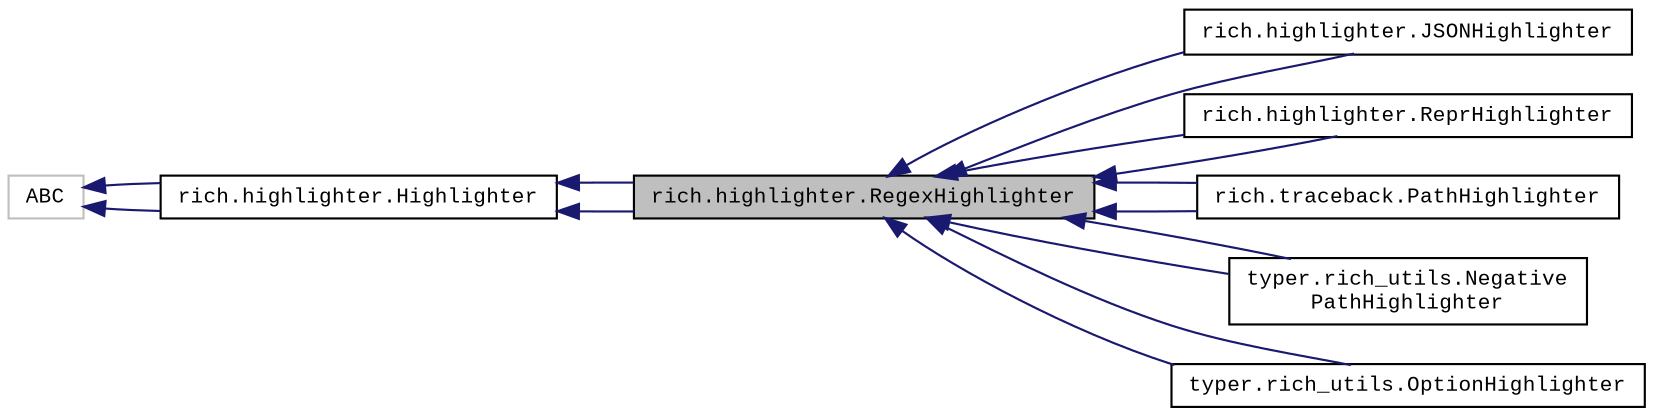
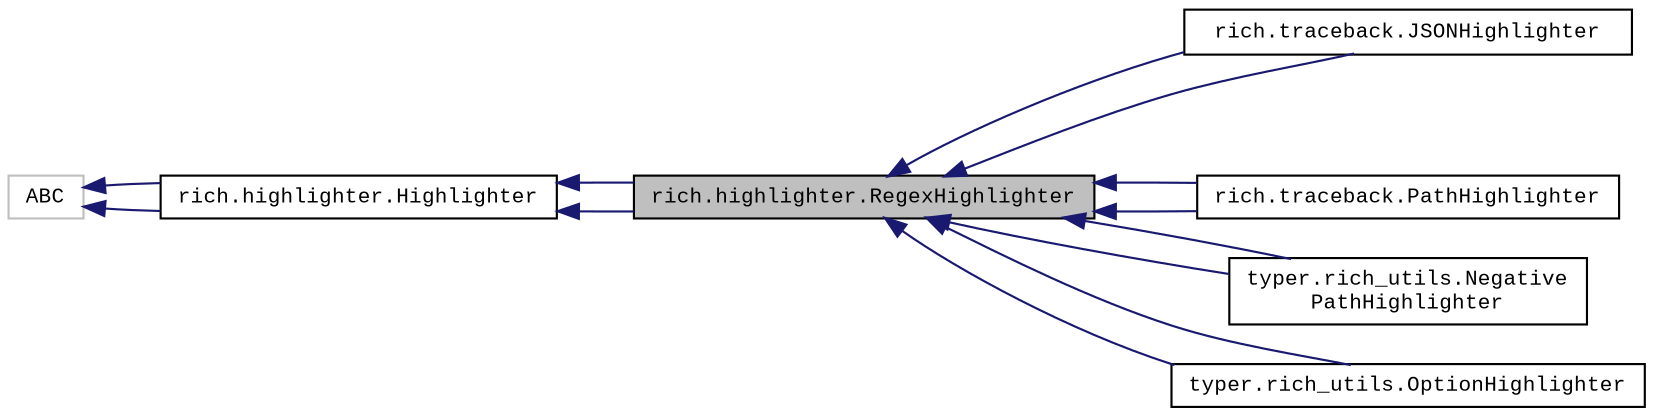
(1408, 32) -> (1408, 32)
(1408, 116) -> none
